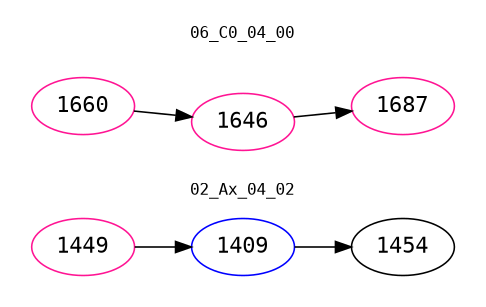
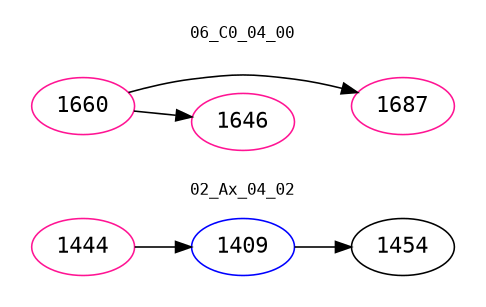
(315, 115) -> (235, 75)
(83, 247) -> (83, 247)
